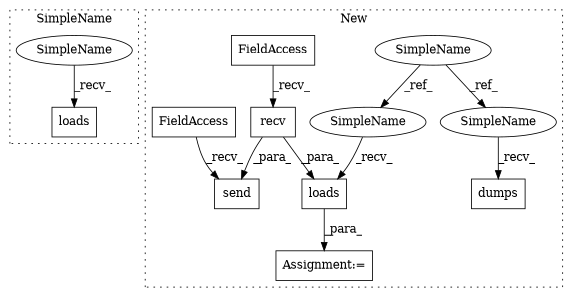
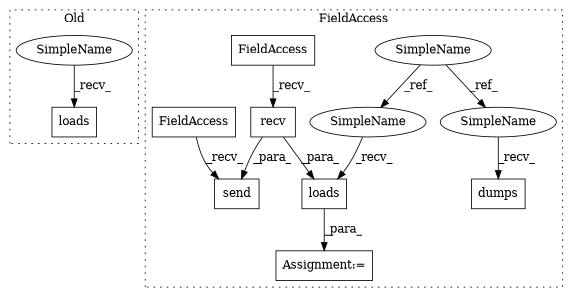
(74, 19) -> (74, 19)
(354, 19) -> (354, 19)
